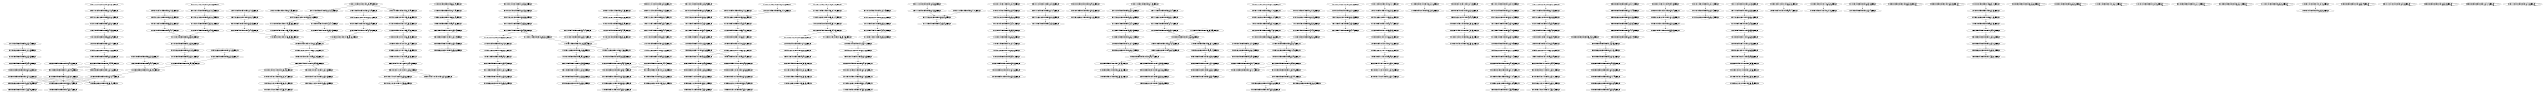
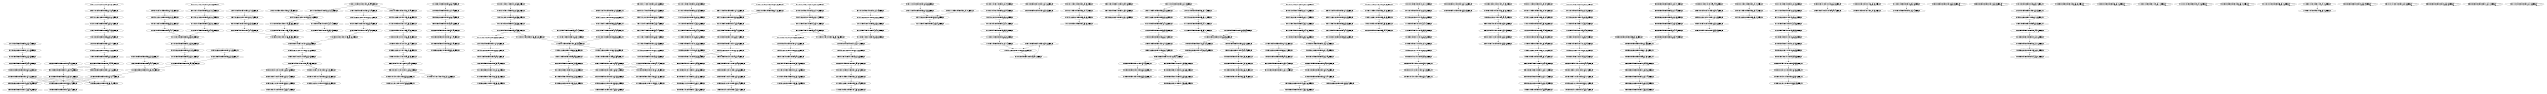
(2191, 4) -> none
(1006, 66) -> (1029, 47)
